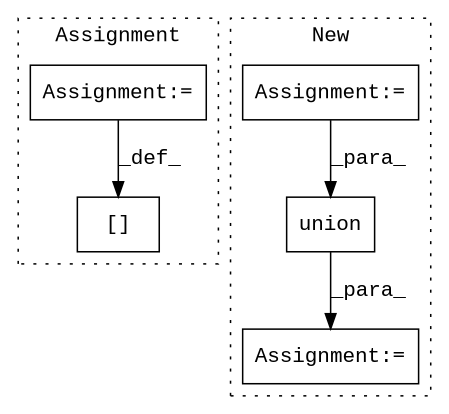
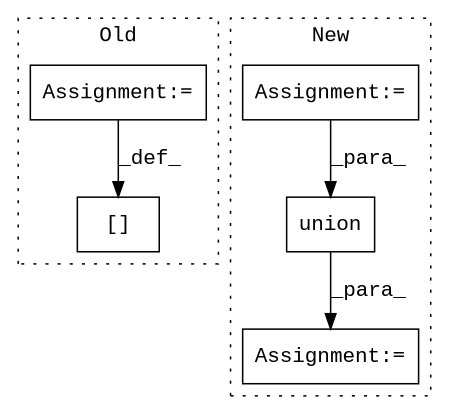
(118, 36) -> (118, 36)
